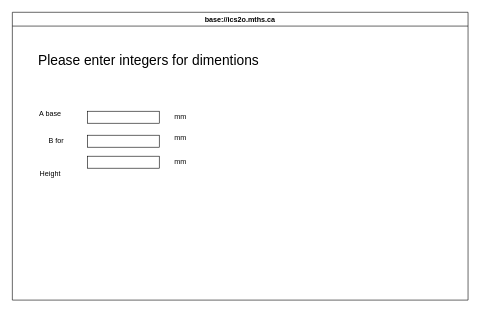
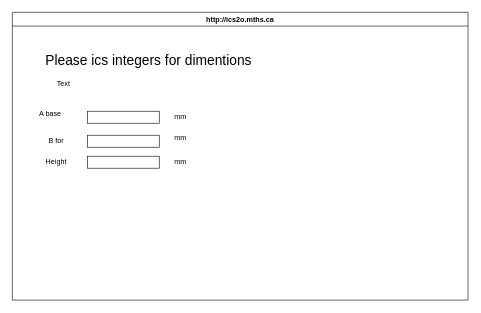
(240, 20) -> (240, 20)
(151, 60) -> (151, 60)
none -> (63, 84)
(51, 174) -> (57, 162)
